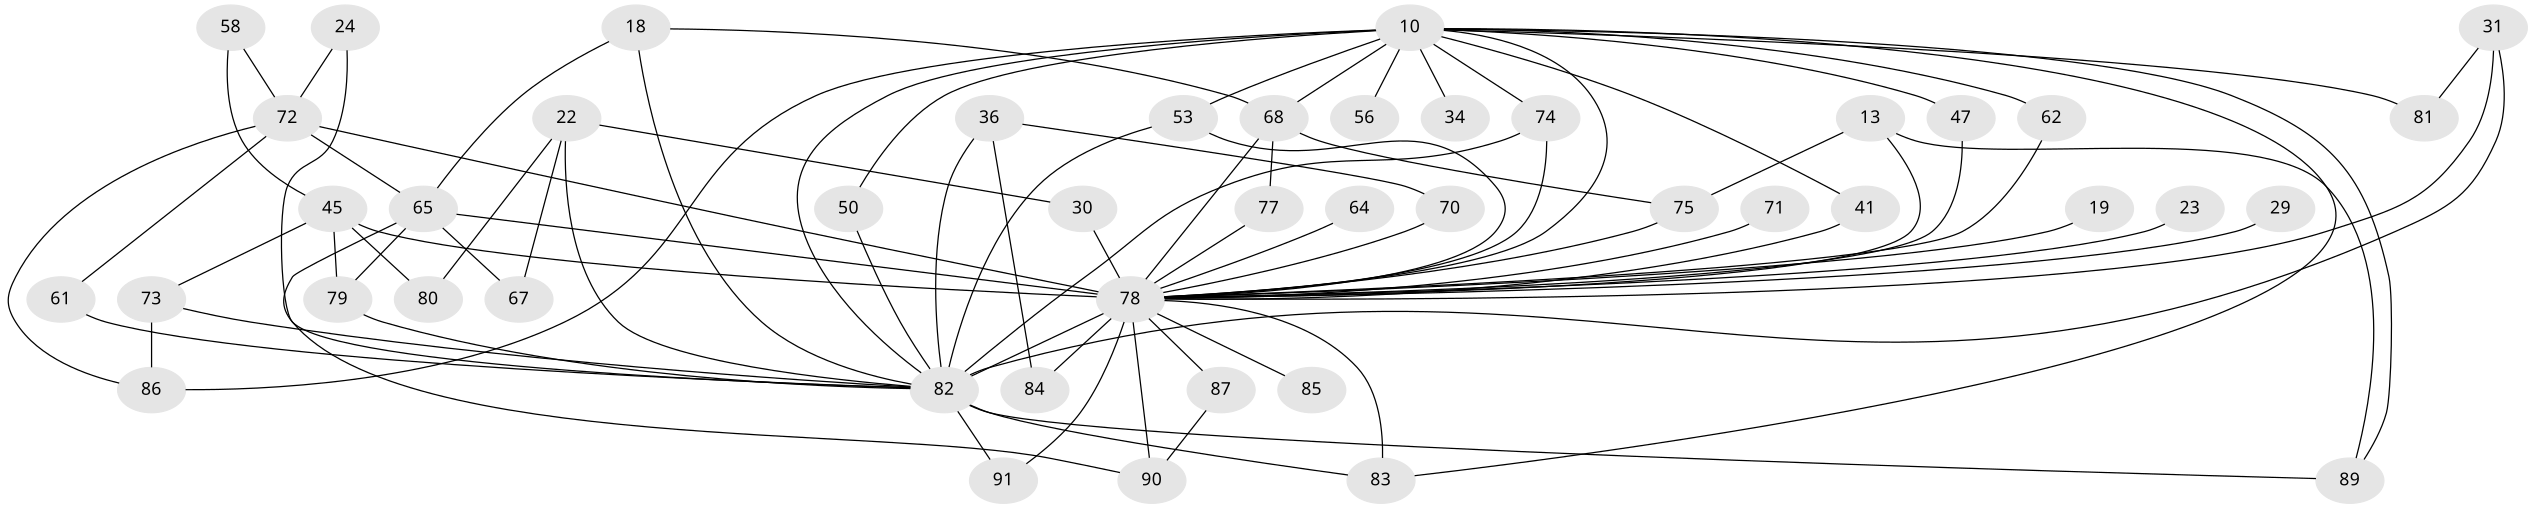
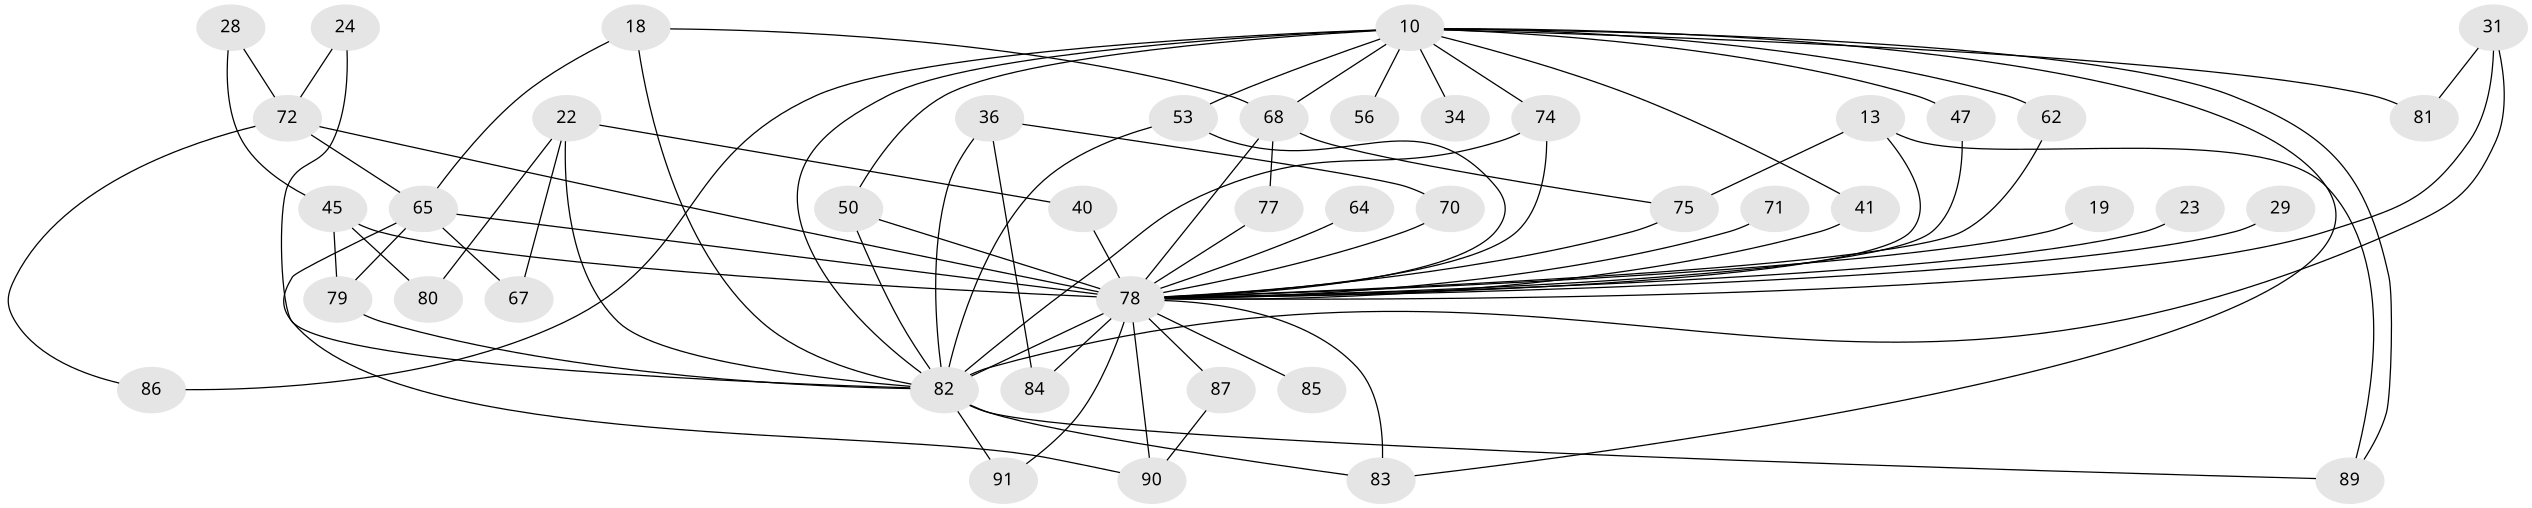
(231, 28) -> (231, 28)
(1083, 209) -> (1083, 209)
(1518, 246) -> (978, 251)
(61, 299) -> none
(152, 299) -> none
